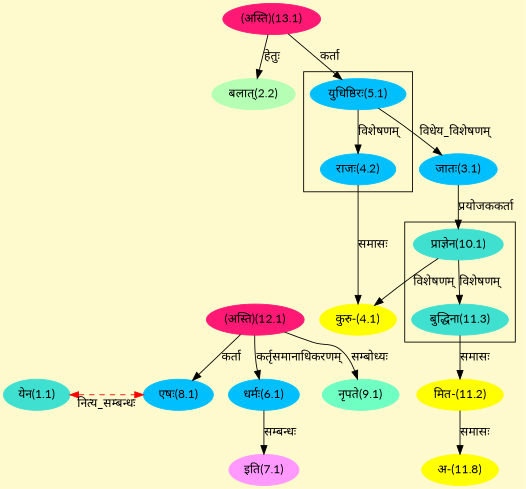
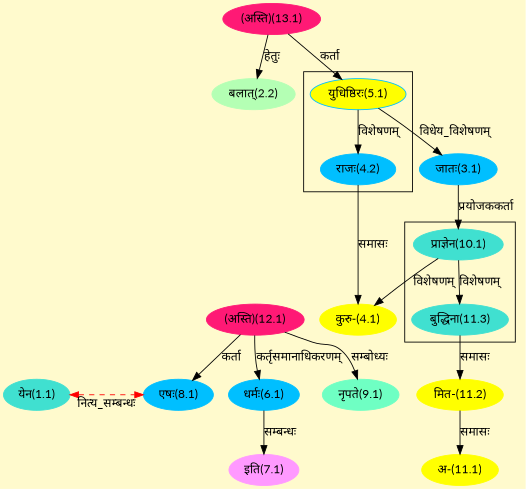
(358, 94) -> (358, 94)
(460, 470) -> (460, 470)
